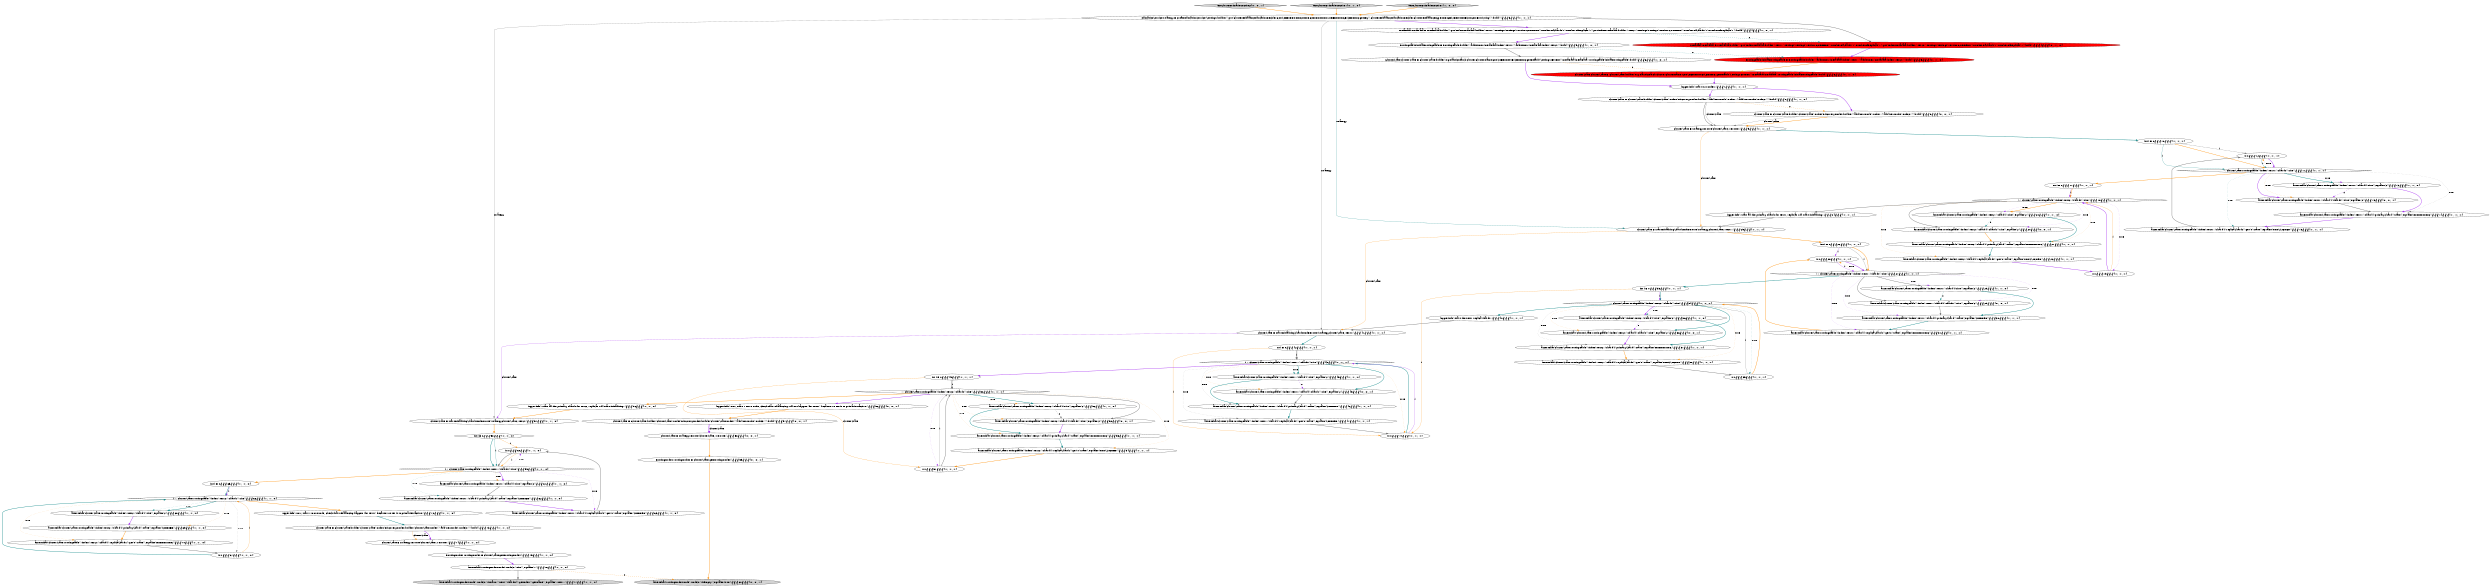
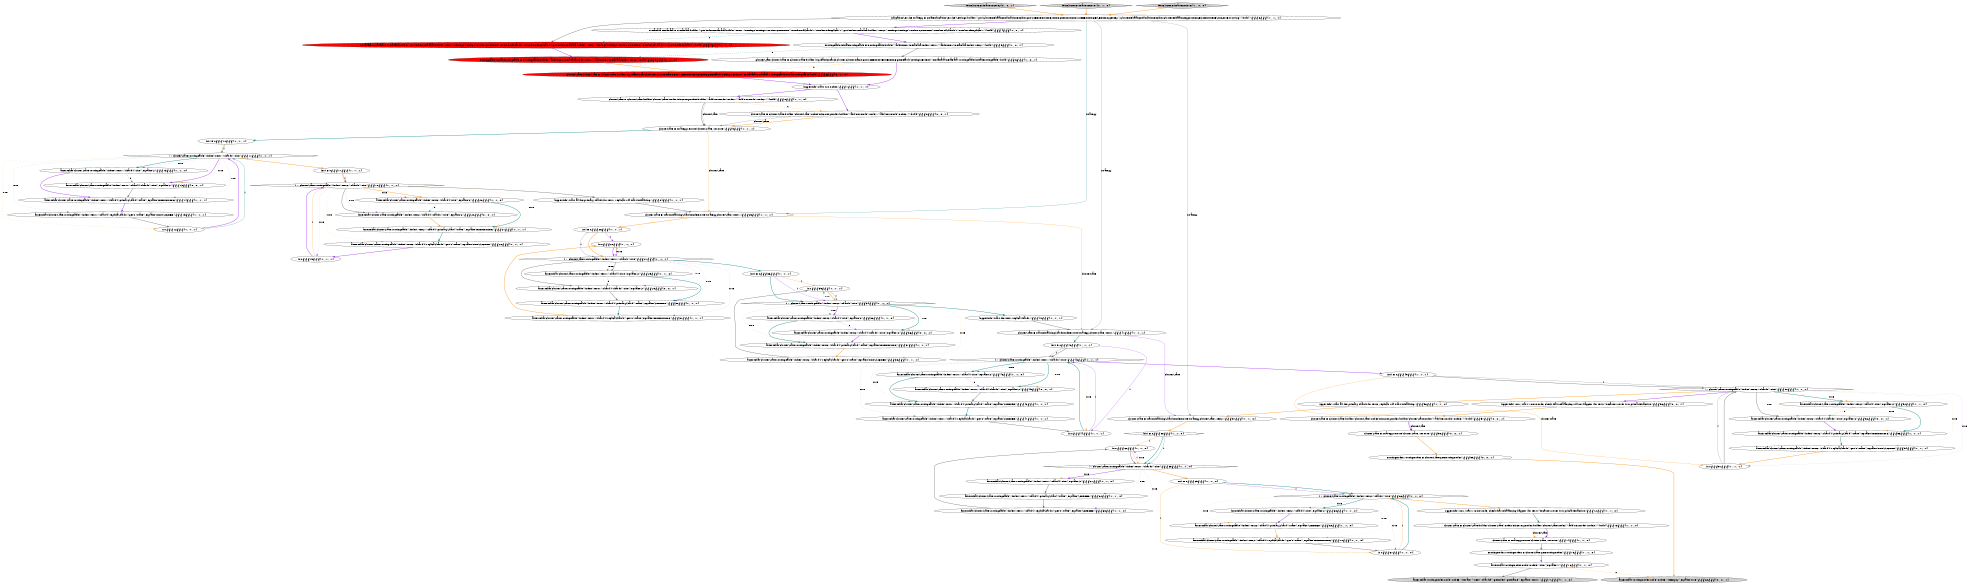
(2213, 148) -> none
(1460, 295) -> (797, 281)
(1196, 428) -> (1138, 376)
none -> (1228, 550)
